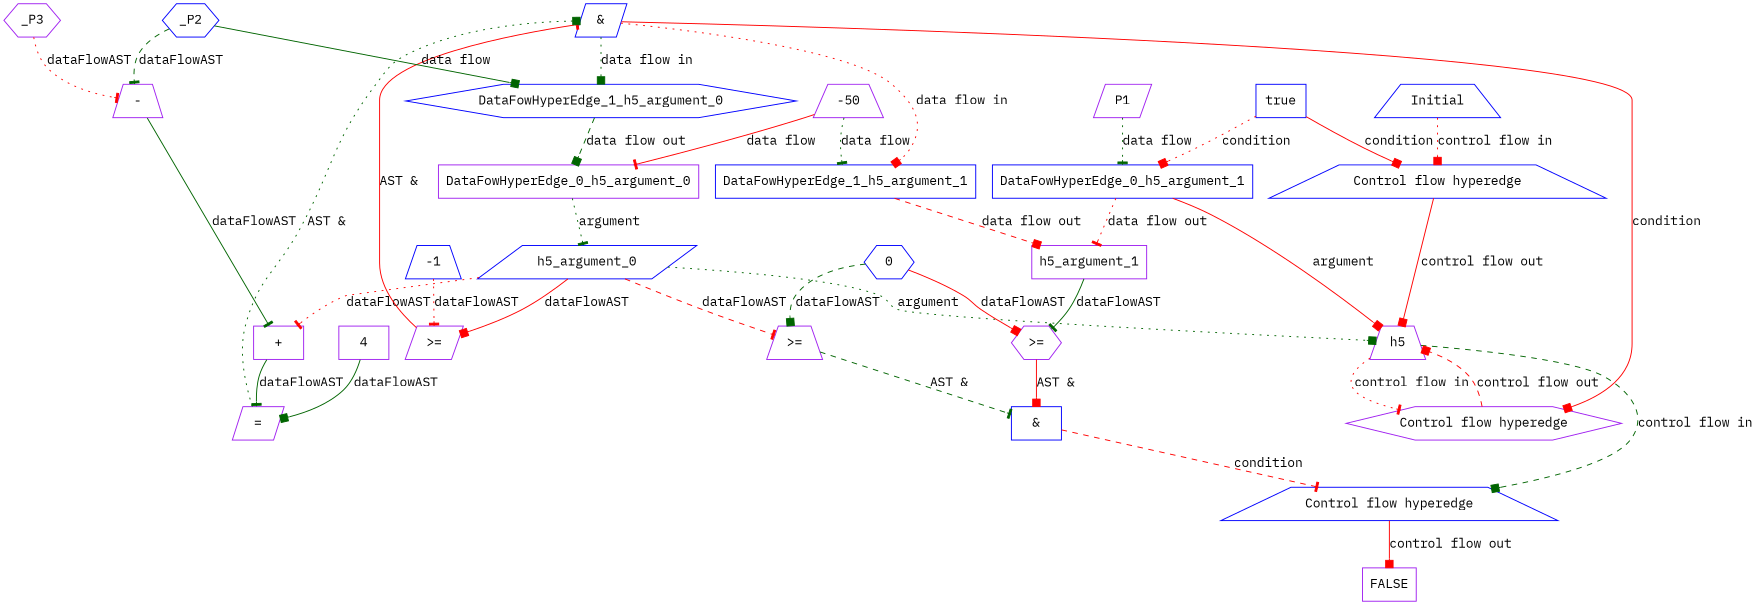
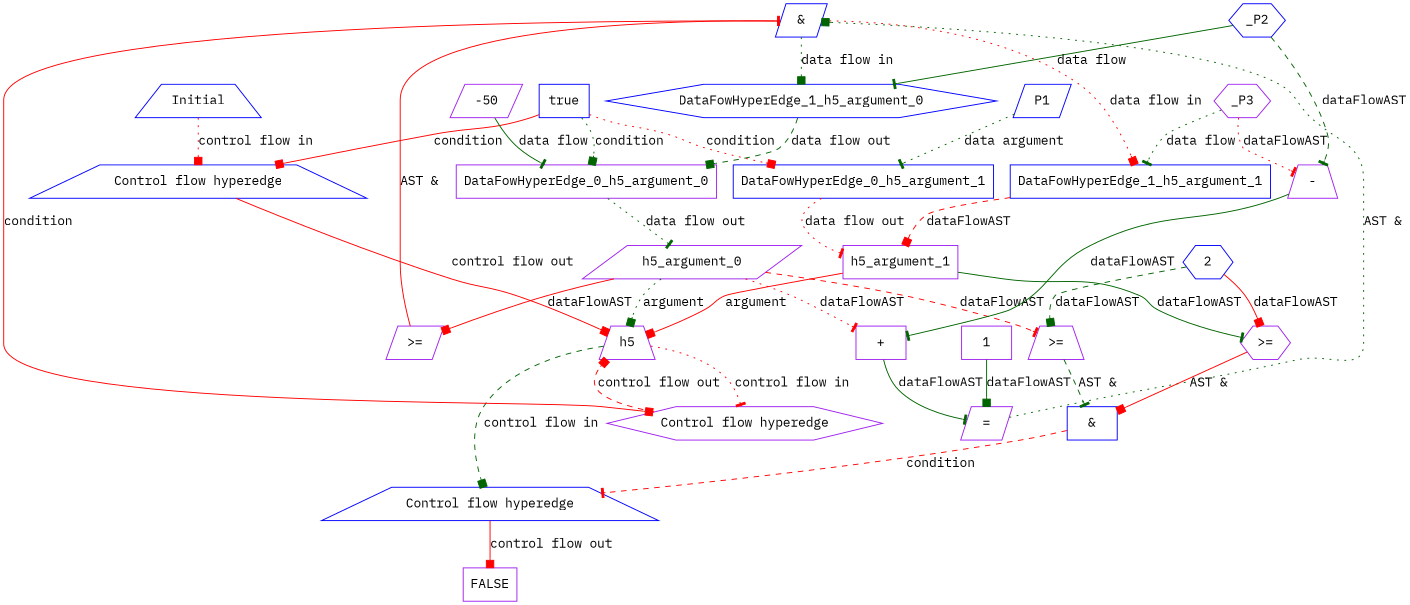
(362, 54) -> (1065, 54)
(848, 101) -> (486, 101)
(1123, 101) -> (1042, 101)
none -> (592, 135)
(841, 139) -> (1179, 128)
(727, 140) -> (514, 144)
(1157, 141) -> (1014, 141)
(610, 222) -> (696, 222)
(1032, 222) -> (969, 222)
(1277, 253) -> (745, 291)
(433, 262) -> none
(587, 262) -> (692, 262)
(889, 262) -> (1208, 262)
(364, 343) -> (987, 343)
